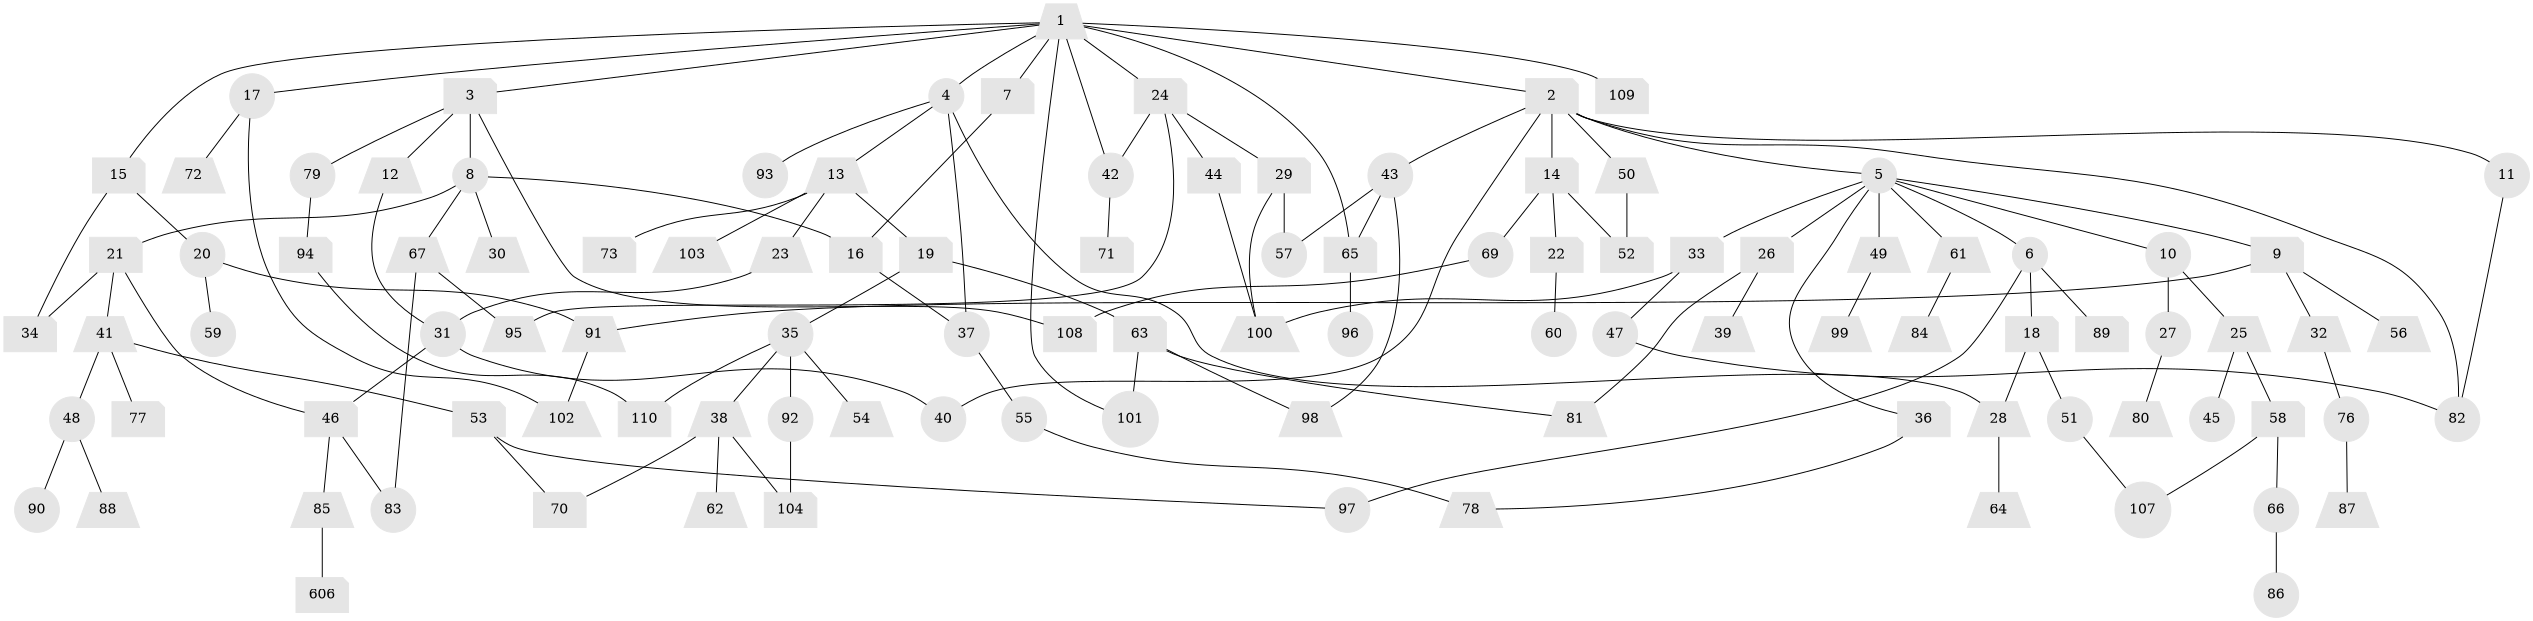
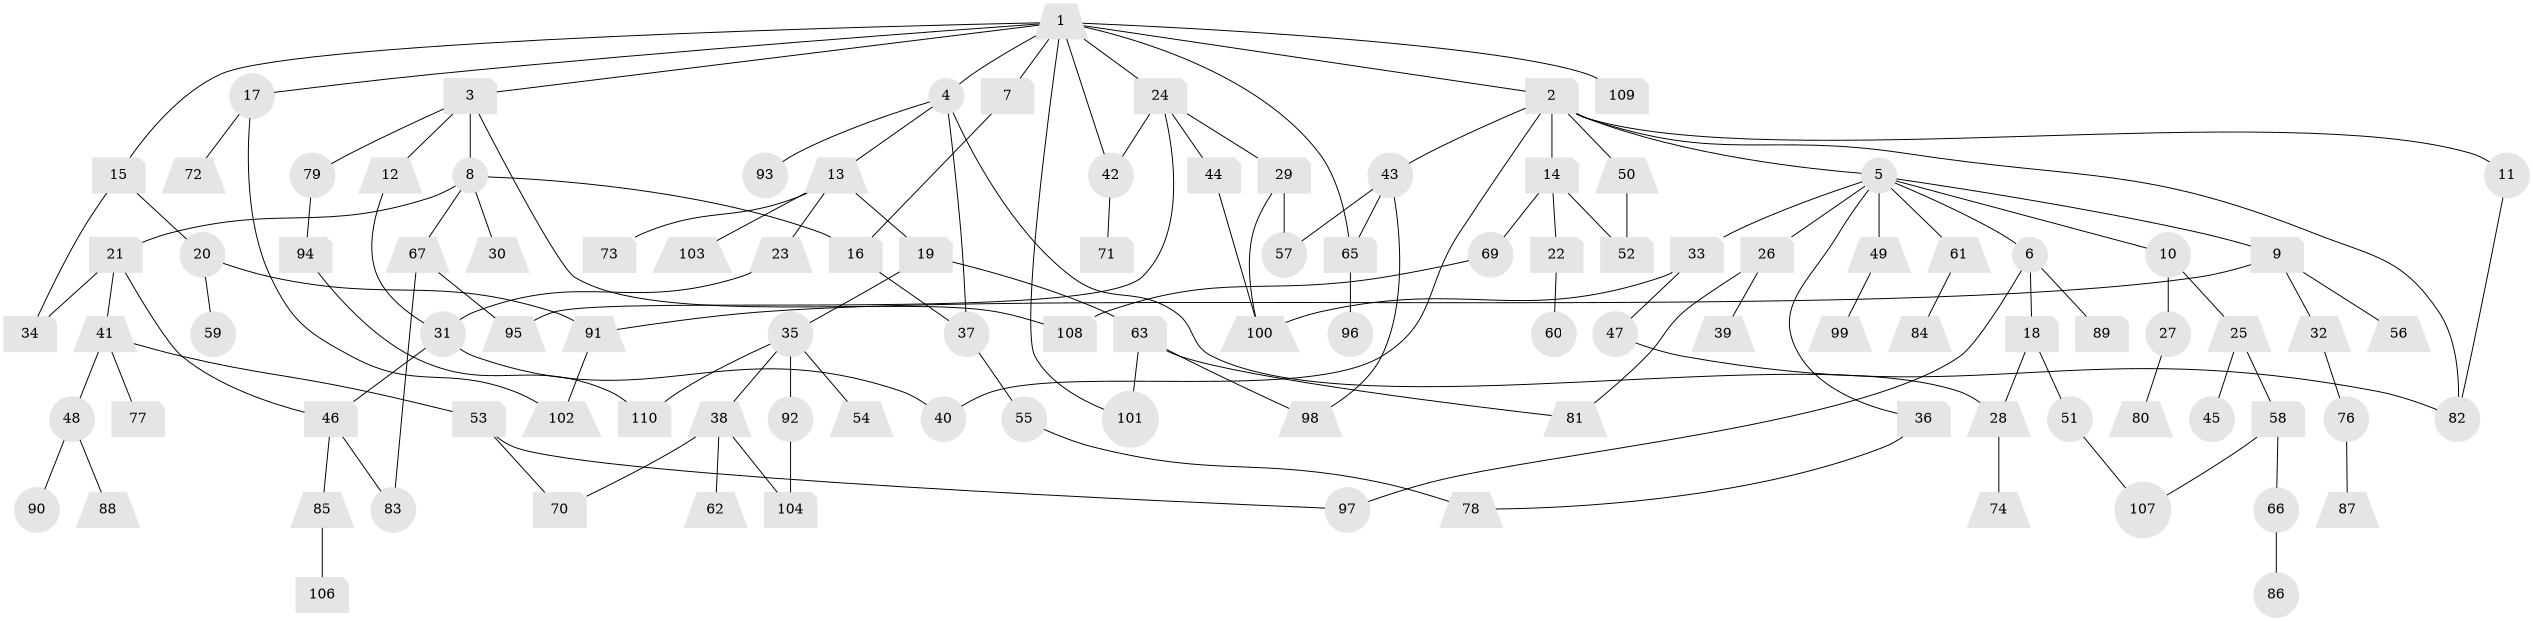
(1999, 510) -> (1999, 510)
(322, 595) -> (322, 595)
